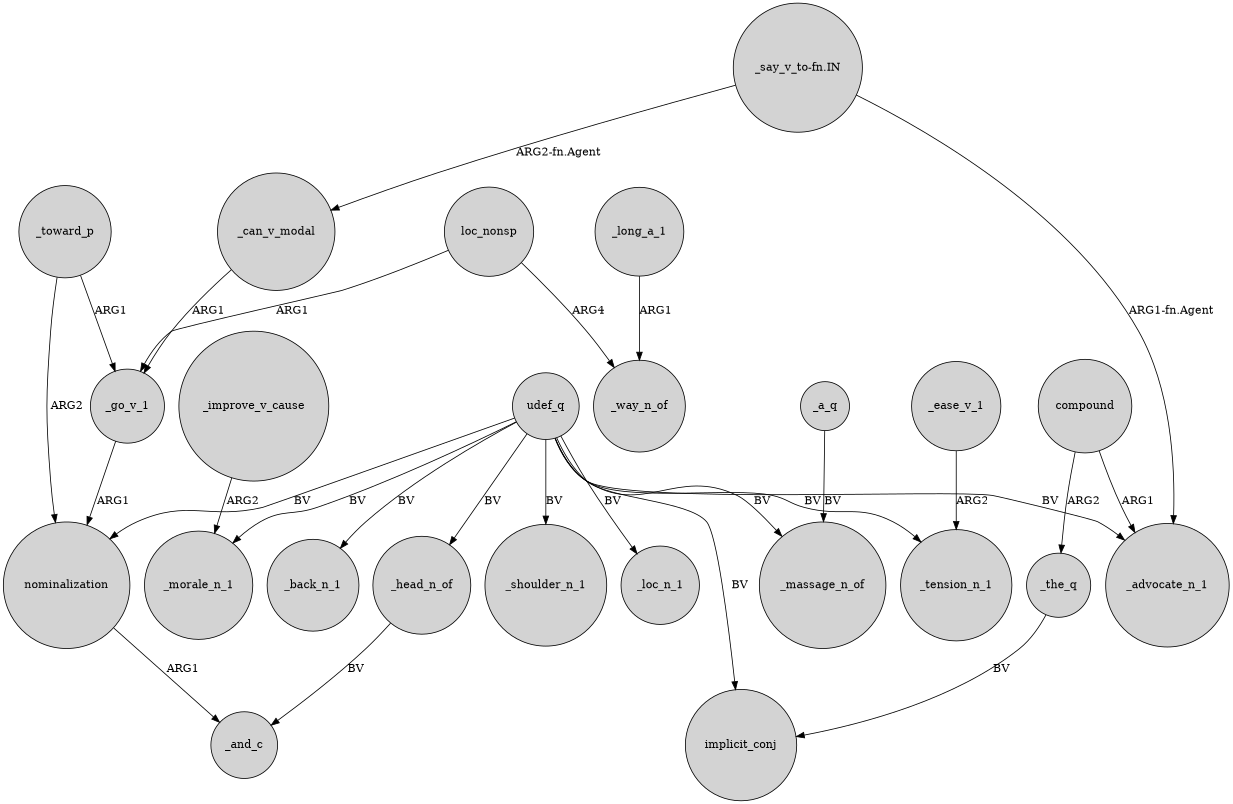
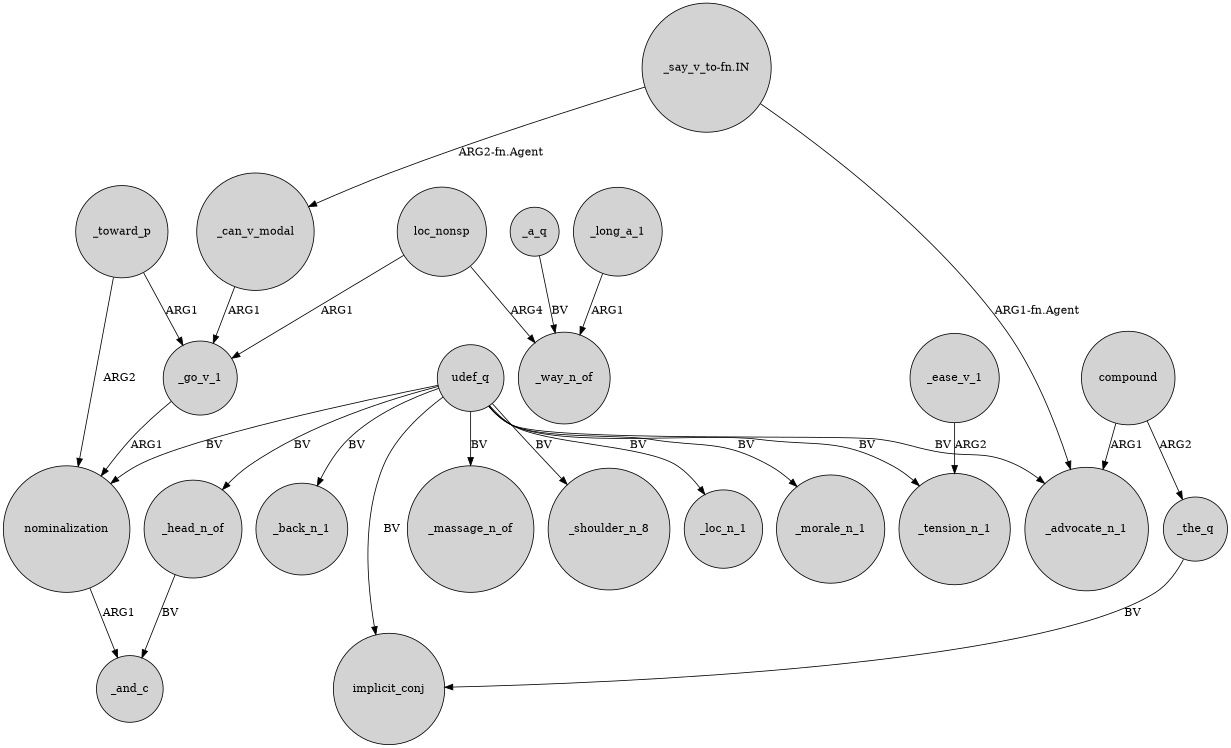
(254, 406) -> none
(824, 472) -> (546, 290)
(546, 585) -> (609, 529)
